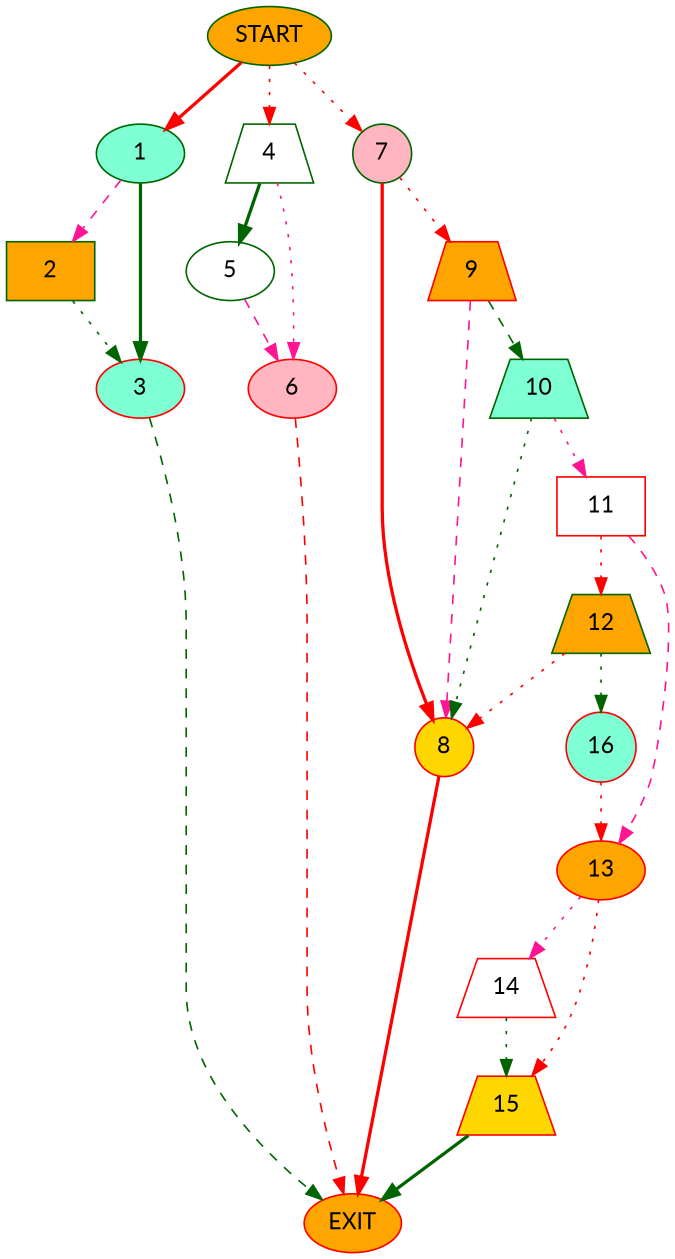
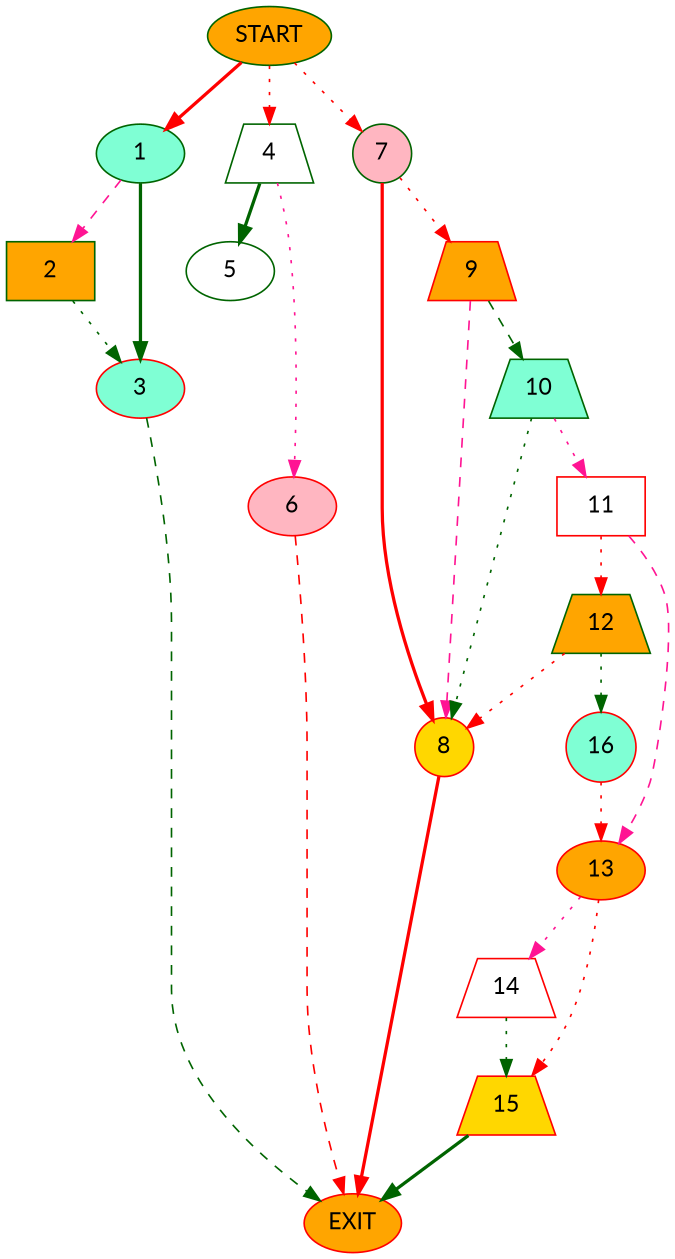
(257, 323) -> none
